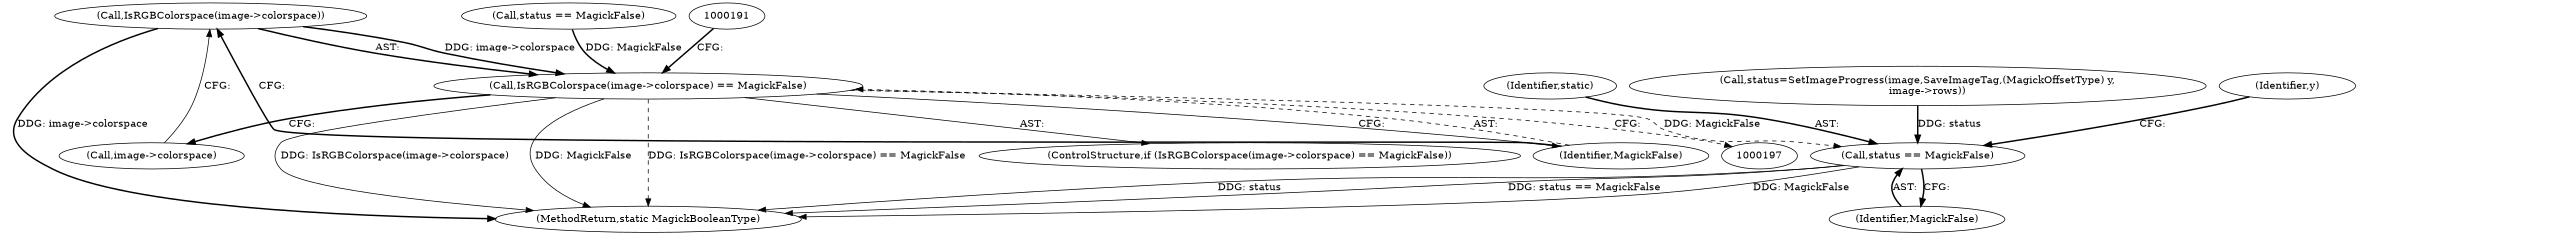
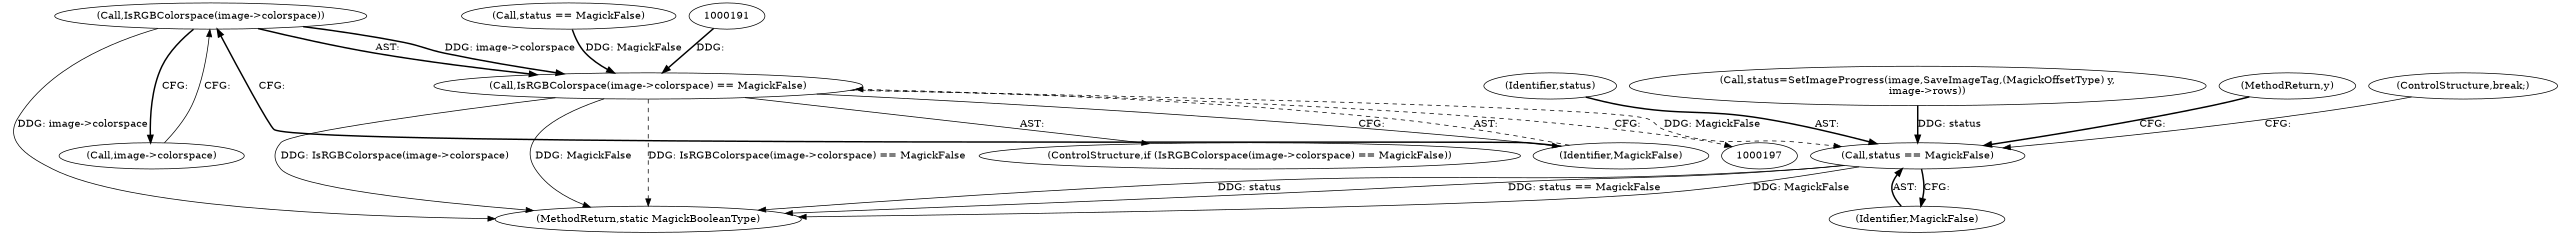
(712, 48) -> (712, 48)
(1550, 86) -> (1550, 86)
(2287, 86) -> (2287, 86)
none -> (2463, 86)
(341, 110) -> (158, 76)
(149, 195) -> (149, 195)
